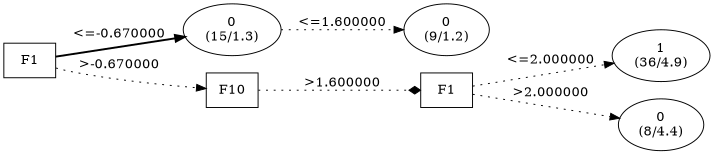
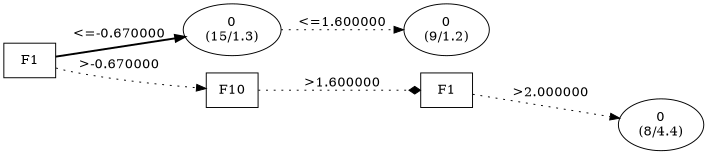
(661, 56) -> none
